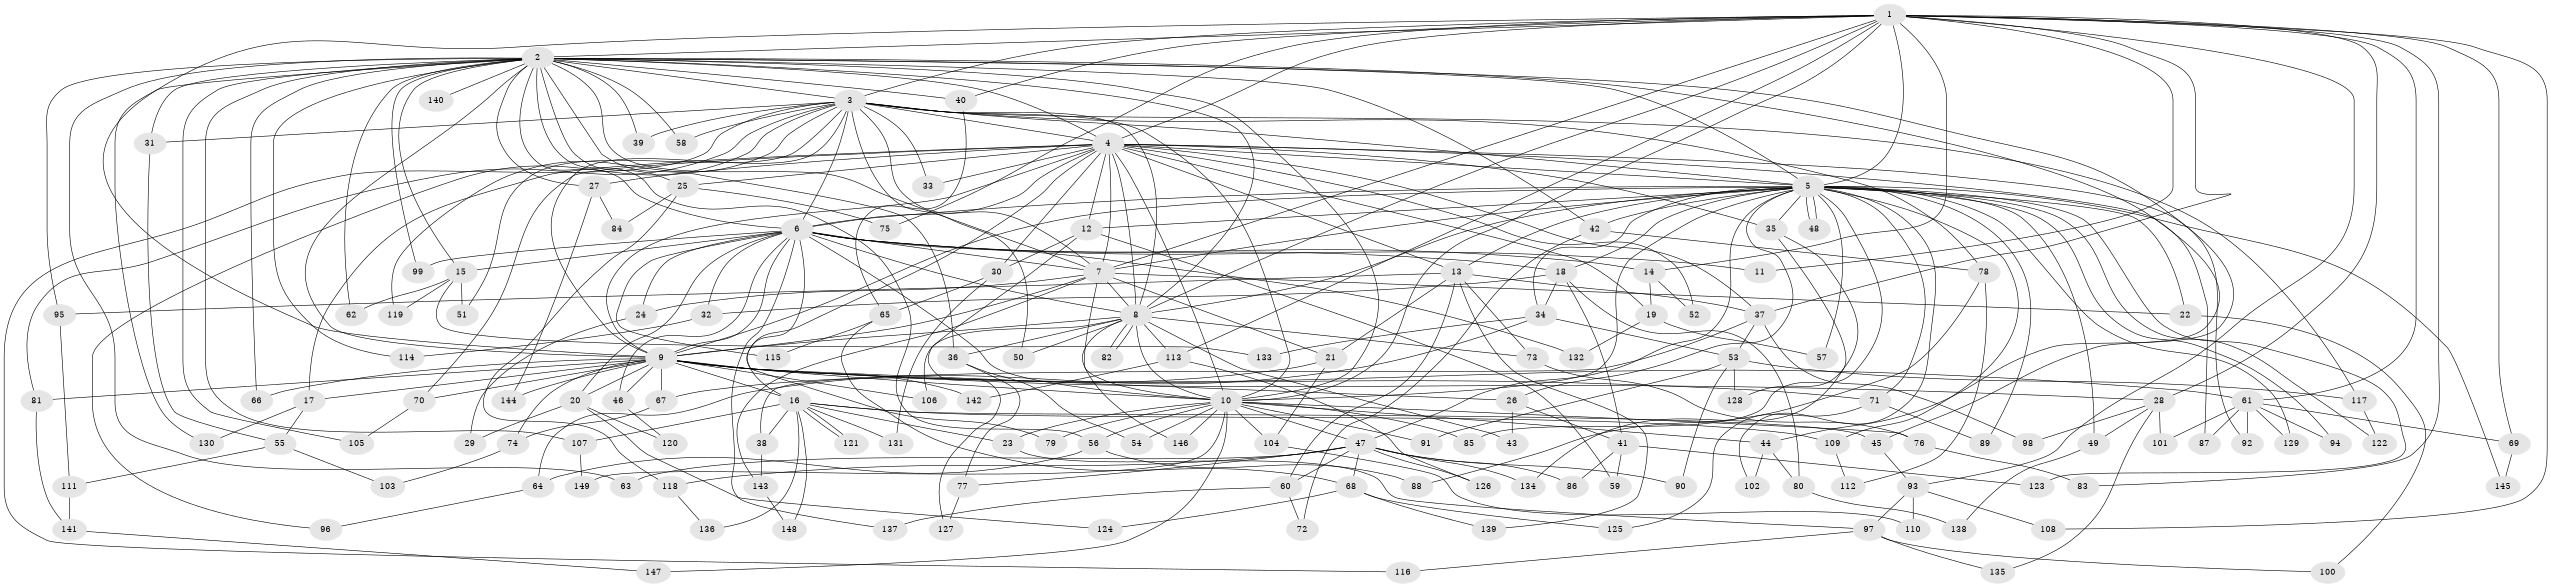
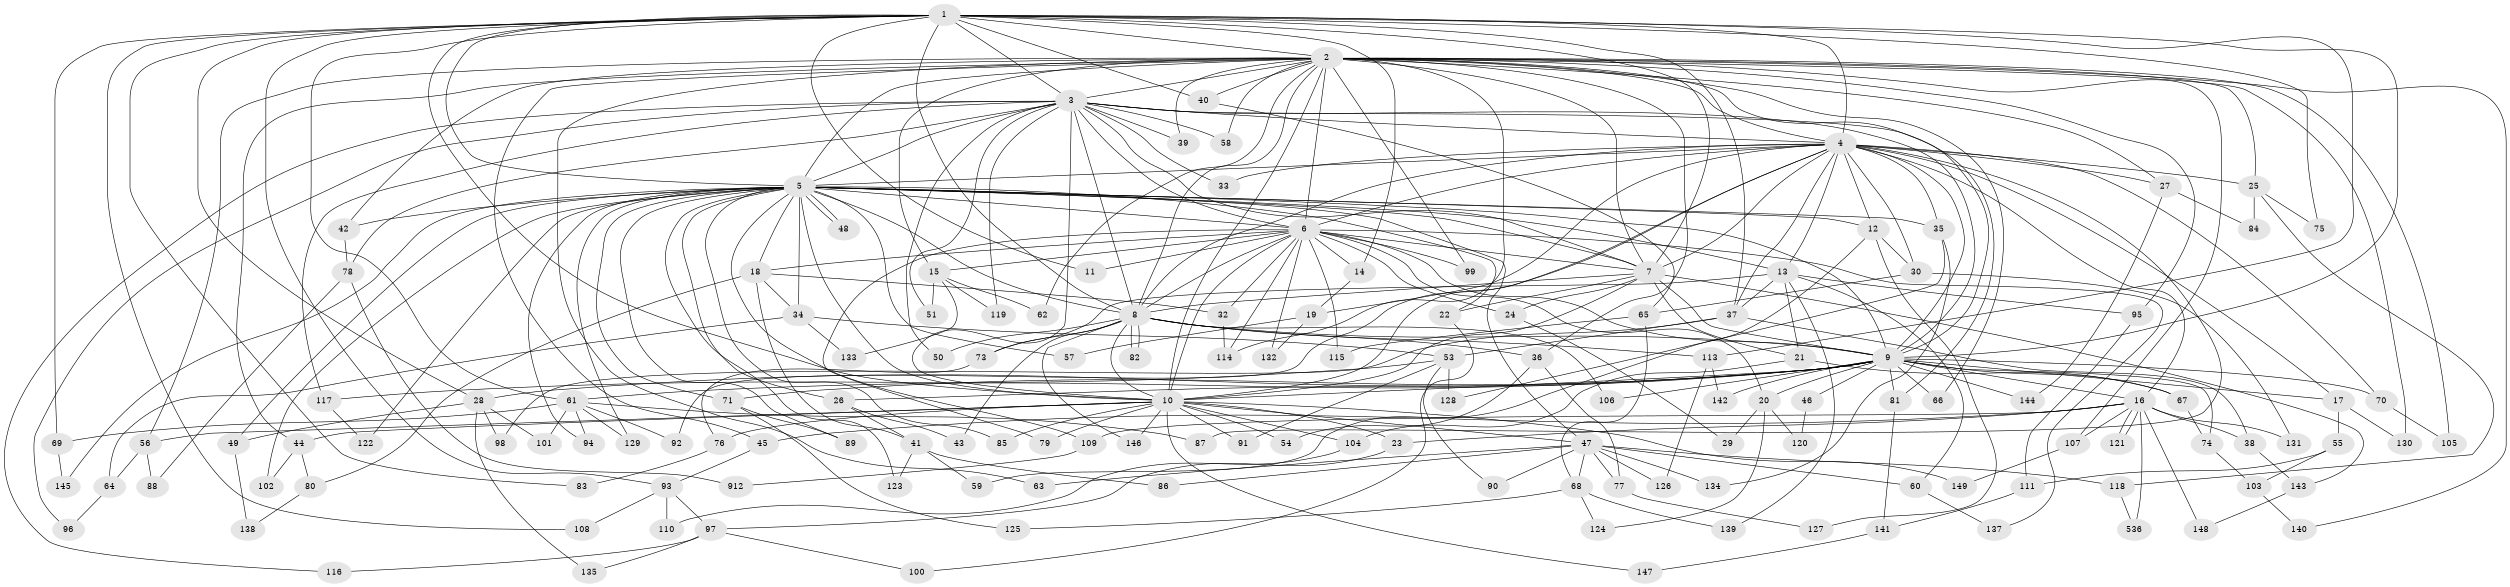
(150, 144) -> none
(1695, 315) -> none
(713, 334) -> (1270, 286)
(1848, 487) -> (736, 487)
none -> (2277, 508)
(707, 530) -> (2134, 530)
(1302, 530) -> none
